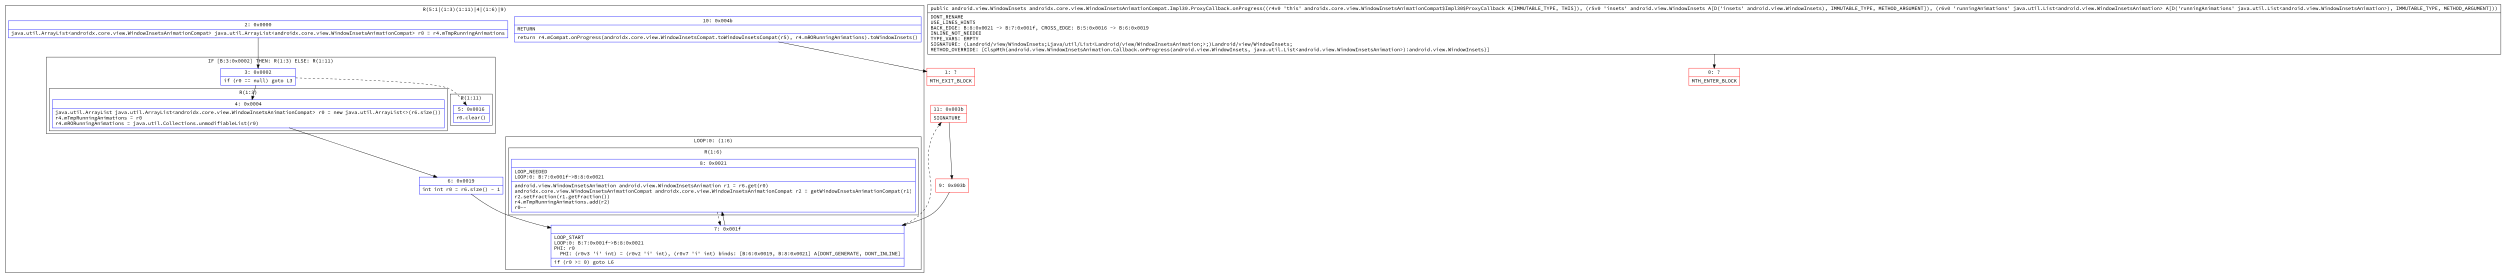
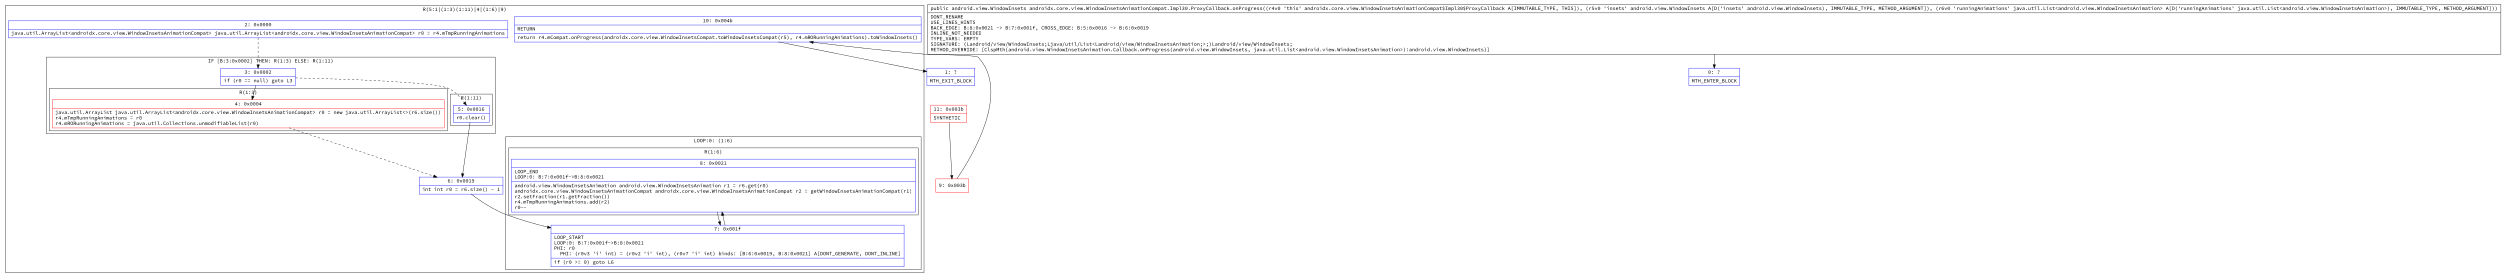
(258, 51) -> (258, 51)
(951, 77) -> (951, 77)
(1714, 77) -> (1714, 77)
(248, 114) -> (248, 114)
(947, 118) -> (947, 118)
none -> (466, 148)
(361, 152) -> (361, 152)
(531, 172) -> (527, 172)
(930, 181) -> none
(932, 214) -> (962, 55)
(718, 217) -> (718, 217)
